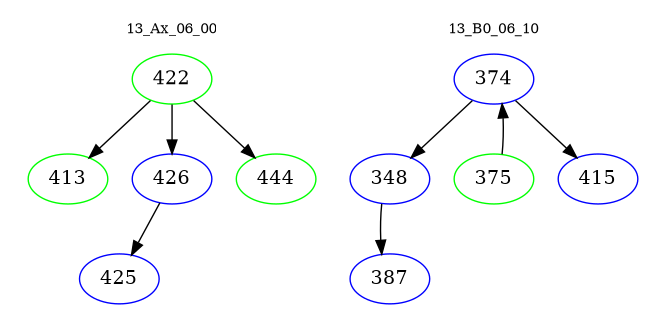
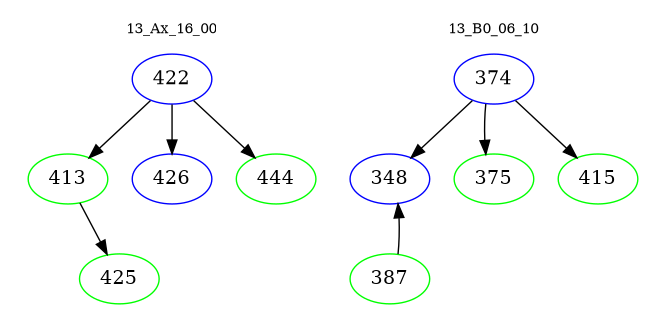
(172, 30) -> (172, 30)
(172, 79) -> (172, 79)
(503, 136) -> (485, 122)
(598, 179) -> (598, 179)
(381, 222) -> (399, 236)
(149, 223) -> (90, 222)
(119, 279) -> (119, 279)
(390, 279) -> (390, 279)
